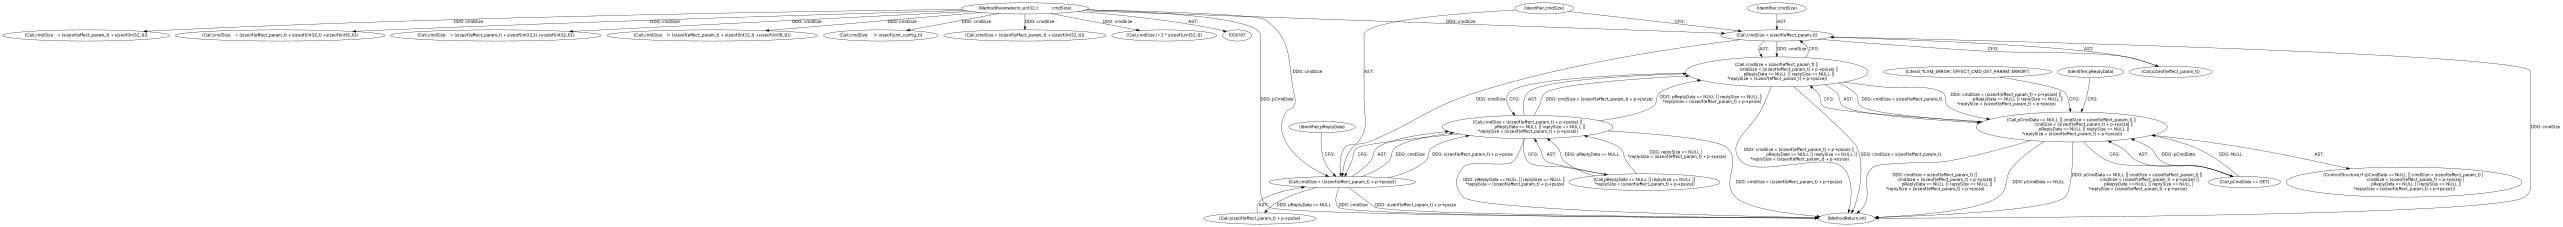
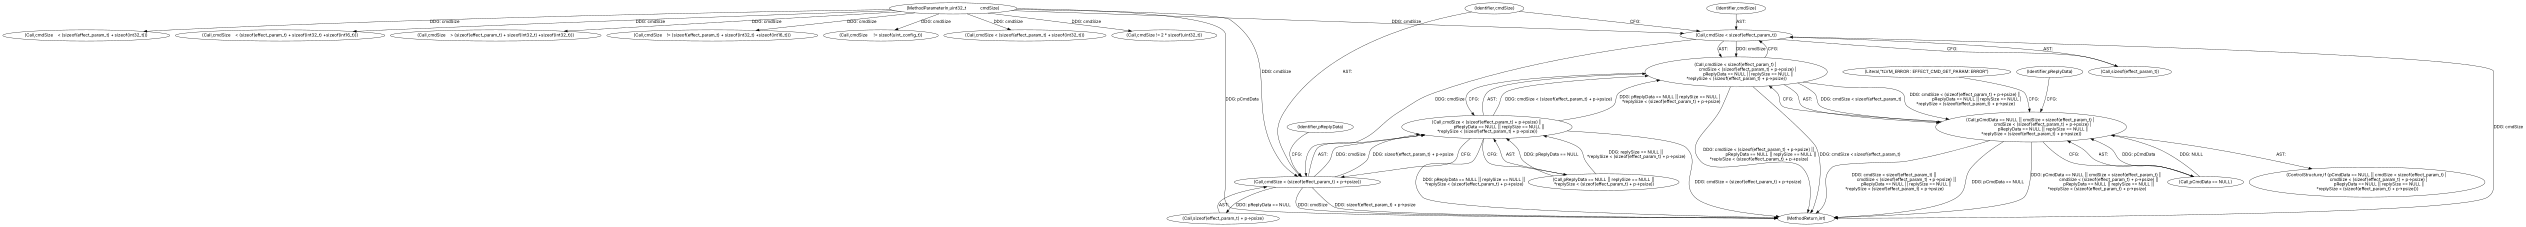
(1237, 35) -> none
(2244, 182) -> (2206, 182)
